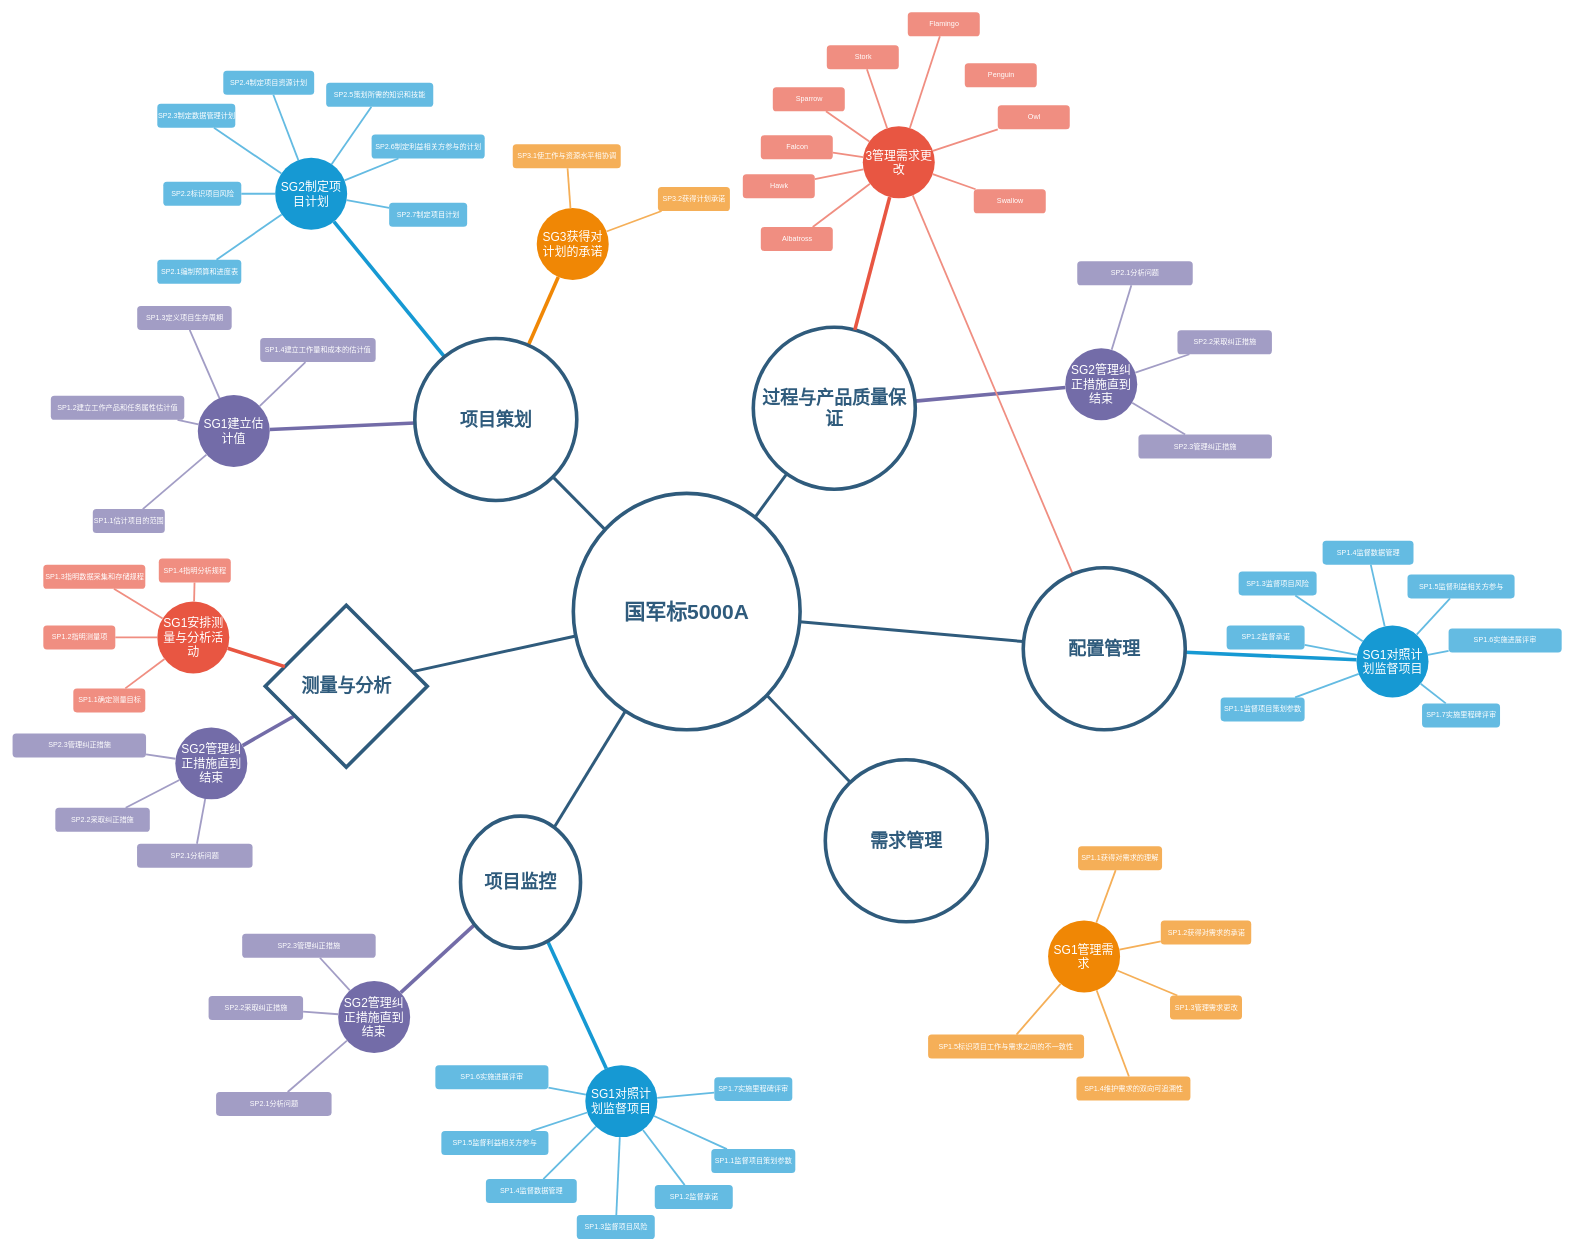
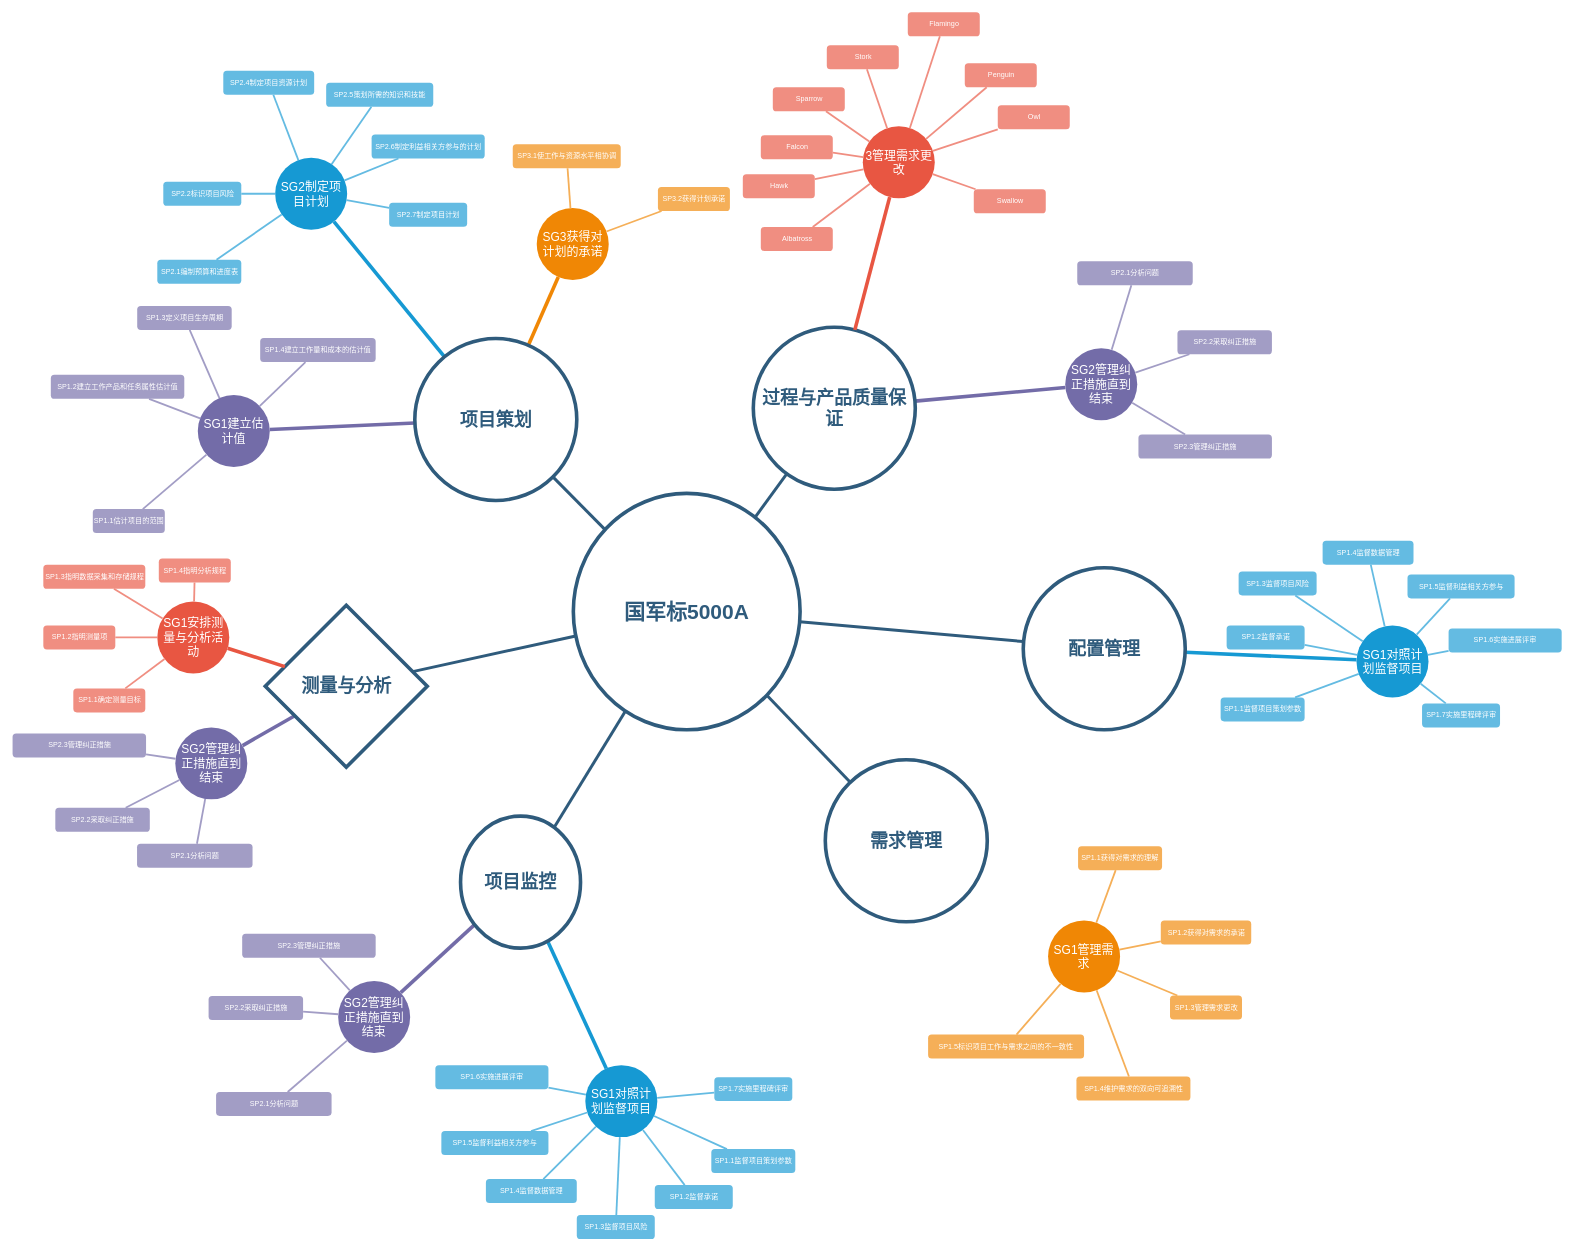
(196, 116) -> none
(248, 151) -> none
(993, 384) -> (956, 113)
(117, 408) -> (117, 387)
